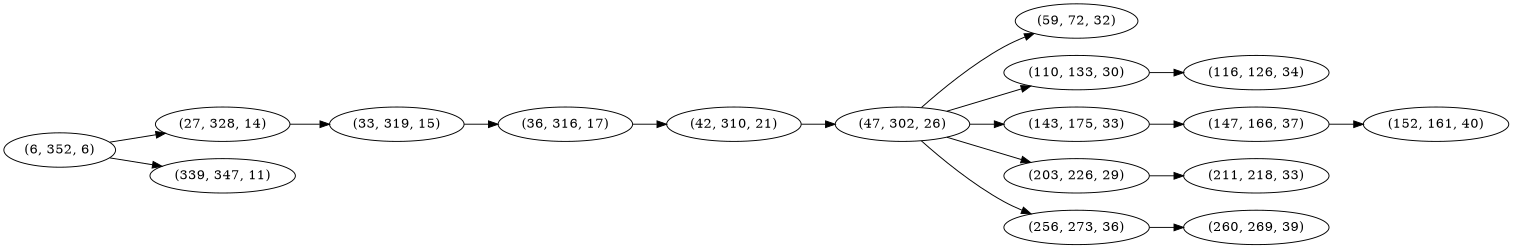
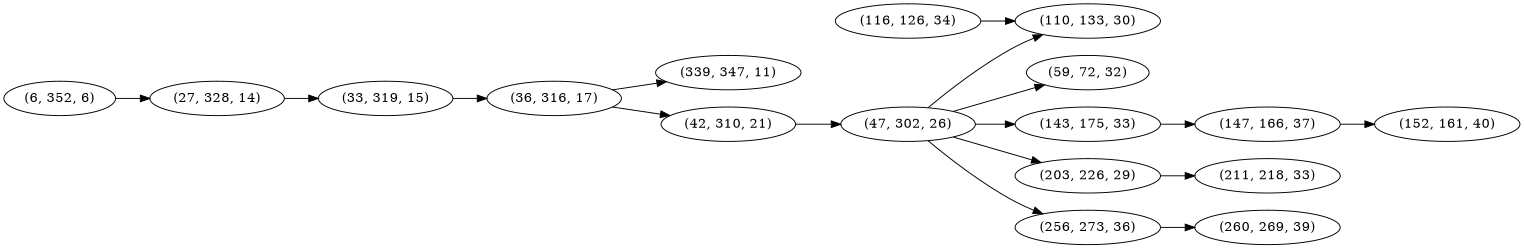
(1162, 73) -> (993, 21)
(131, 161) -> (635, 87)
